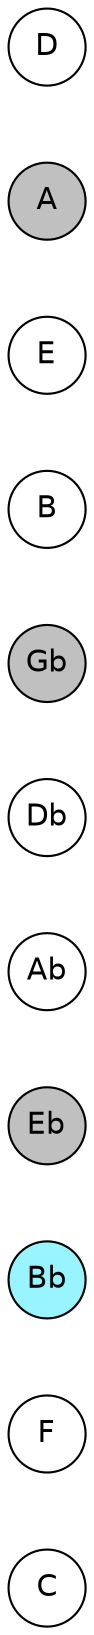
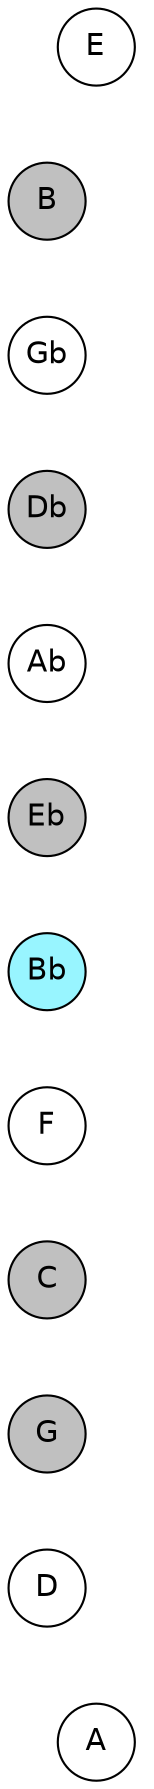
(47, 201) -> (96, 1742)
(47, 509) -> (47, 201)
(47, 663) -> (47, 355)
(47, 818) -> (47, 509)
none -> (47, 1434)
(47, 1588) -> (47, 1280)
